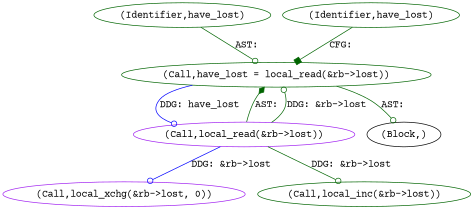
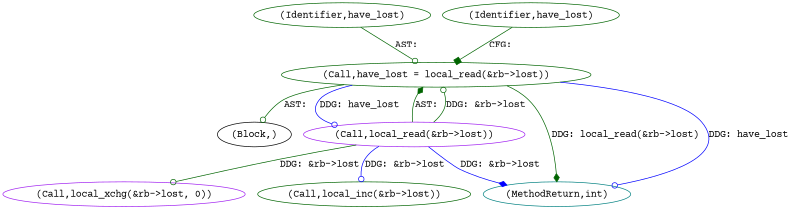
(187, 163) -> (266, 162)
(302, 163) -> (365, 159)
none -> (557, 194)
